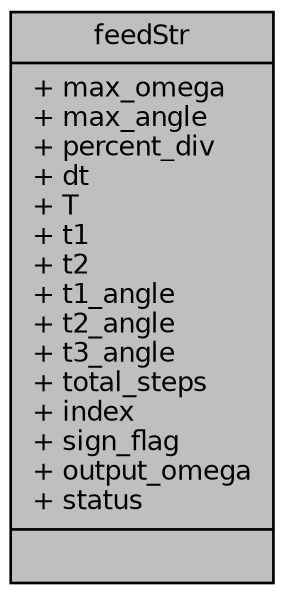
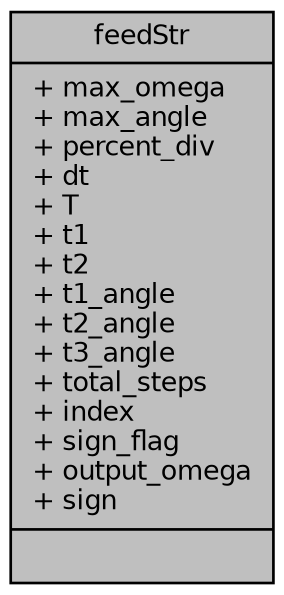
(88, 501) -> (75, 501)
